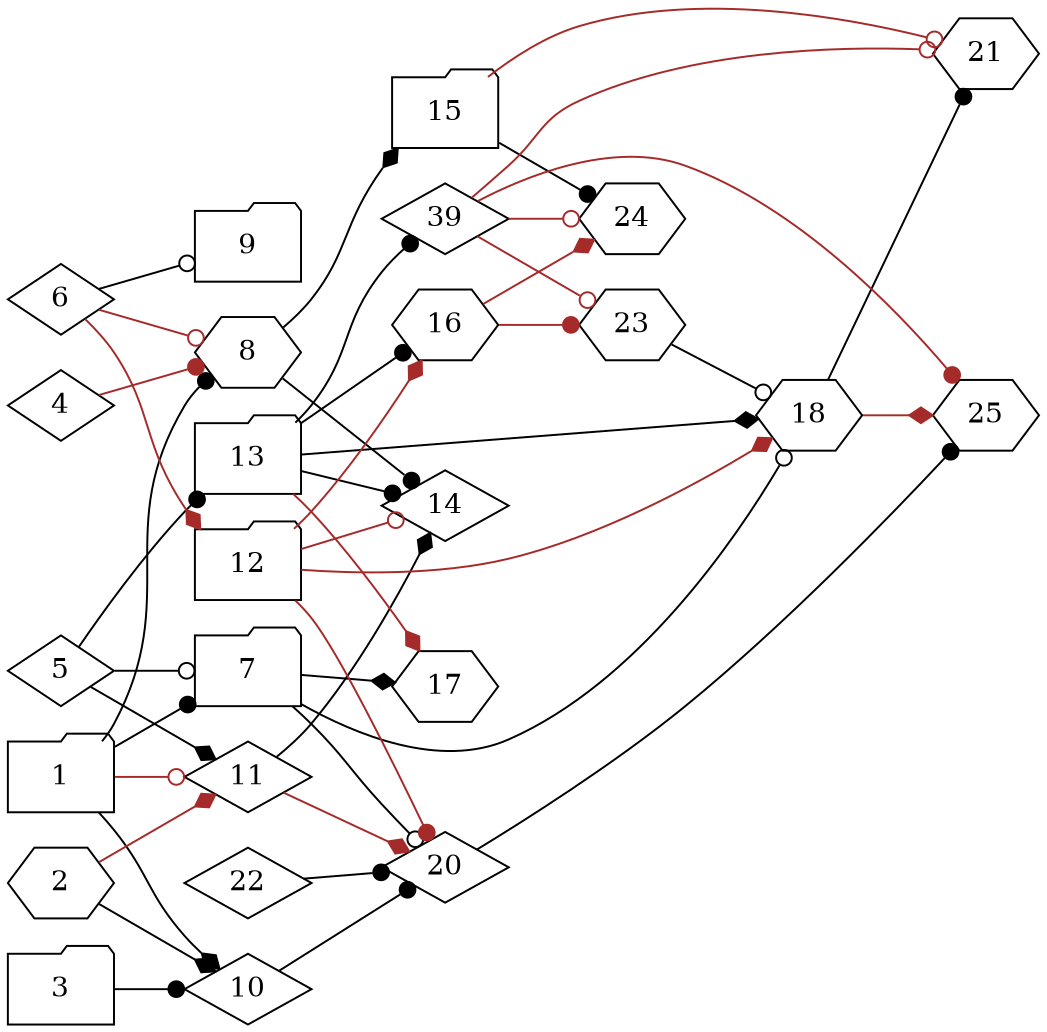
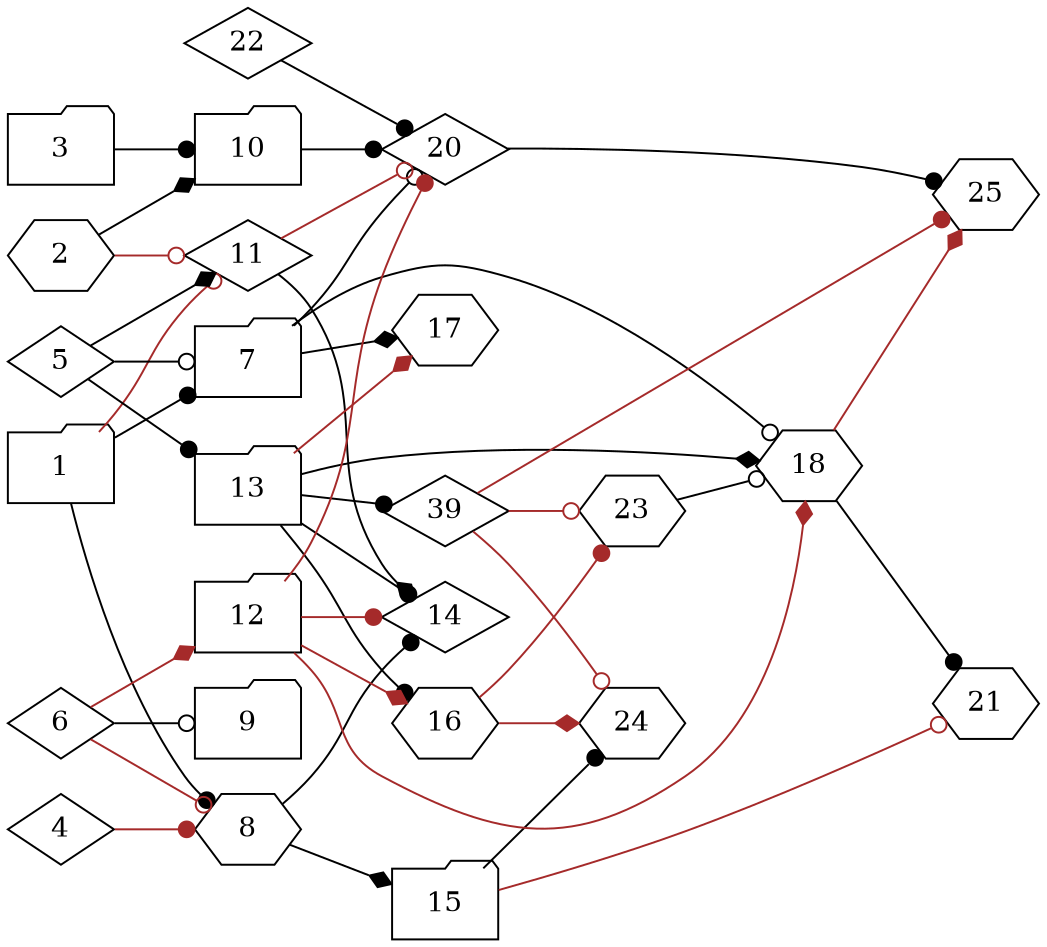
(674, 69) -> none
(349, 534) -> (330, 617)
(336, 817) -> (339, 207)
(147, 834) -> (141, 255)
(149, 884) -> none
(248, 989) -> (248, 149)
